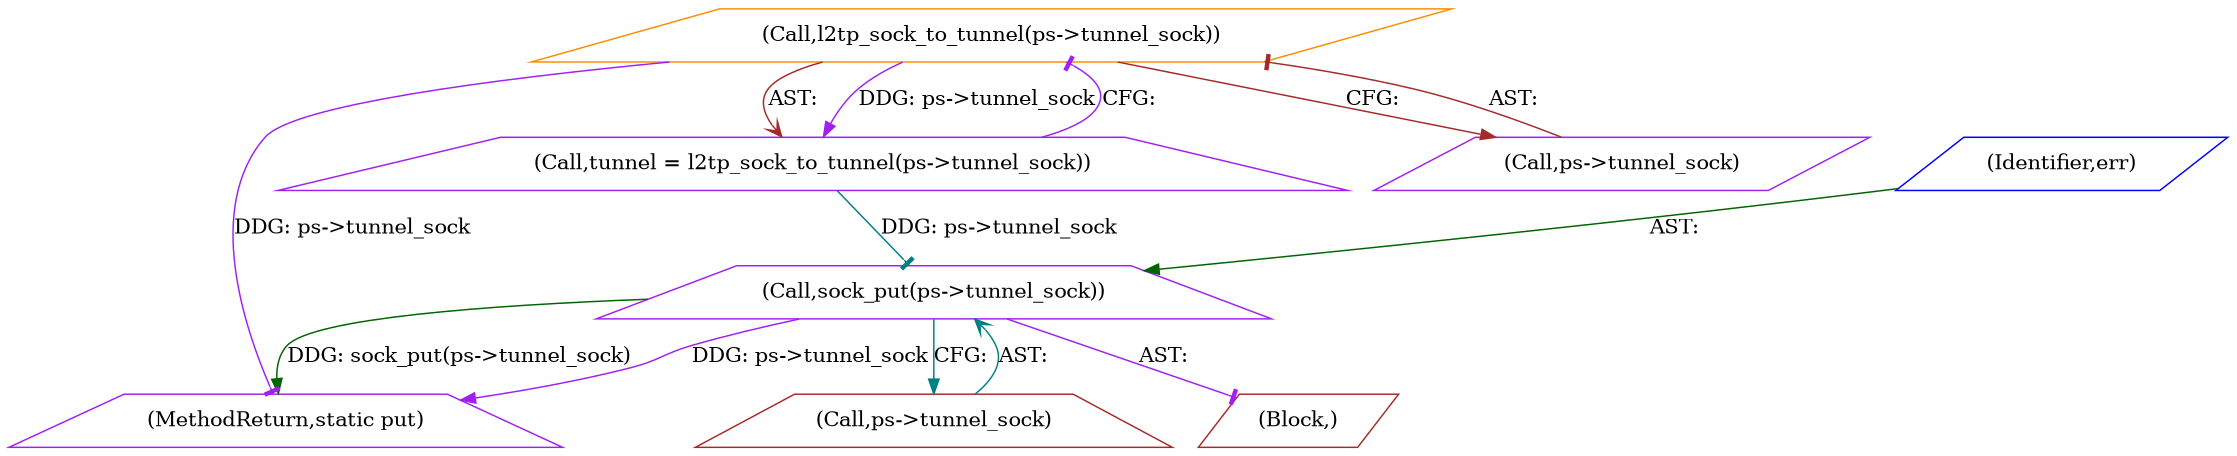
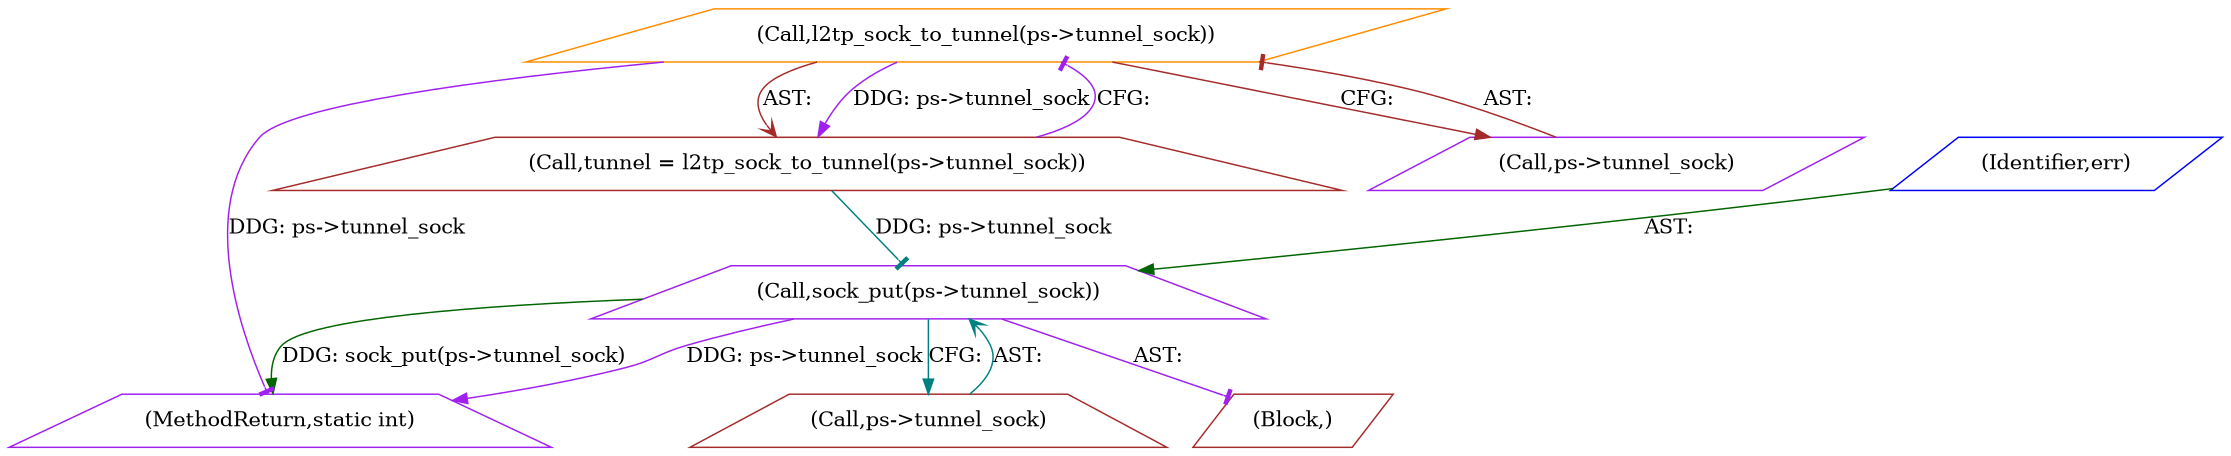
(813, 164) -> (807, 164)
(286, 421) -> (280, 421)
